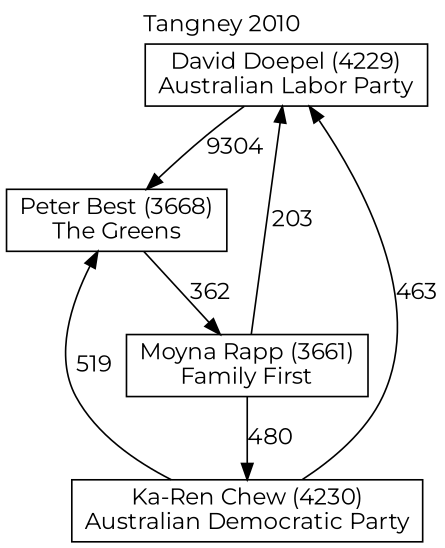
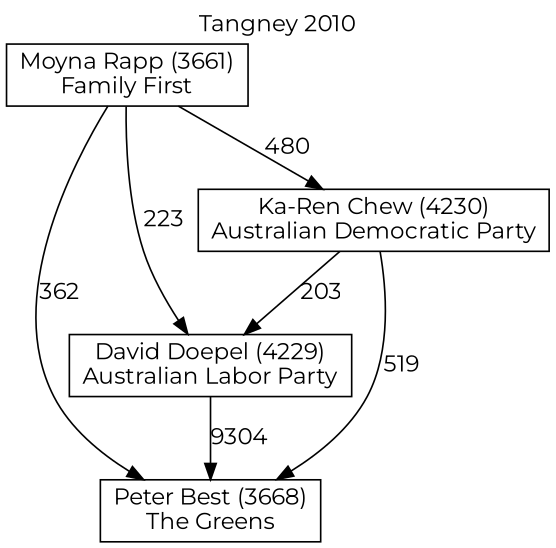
(293, 220) -> (164, 220)
(176, 287) -> (37, 299)
(417, 293) -> (321, 293)
